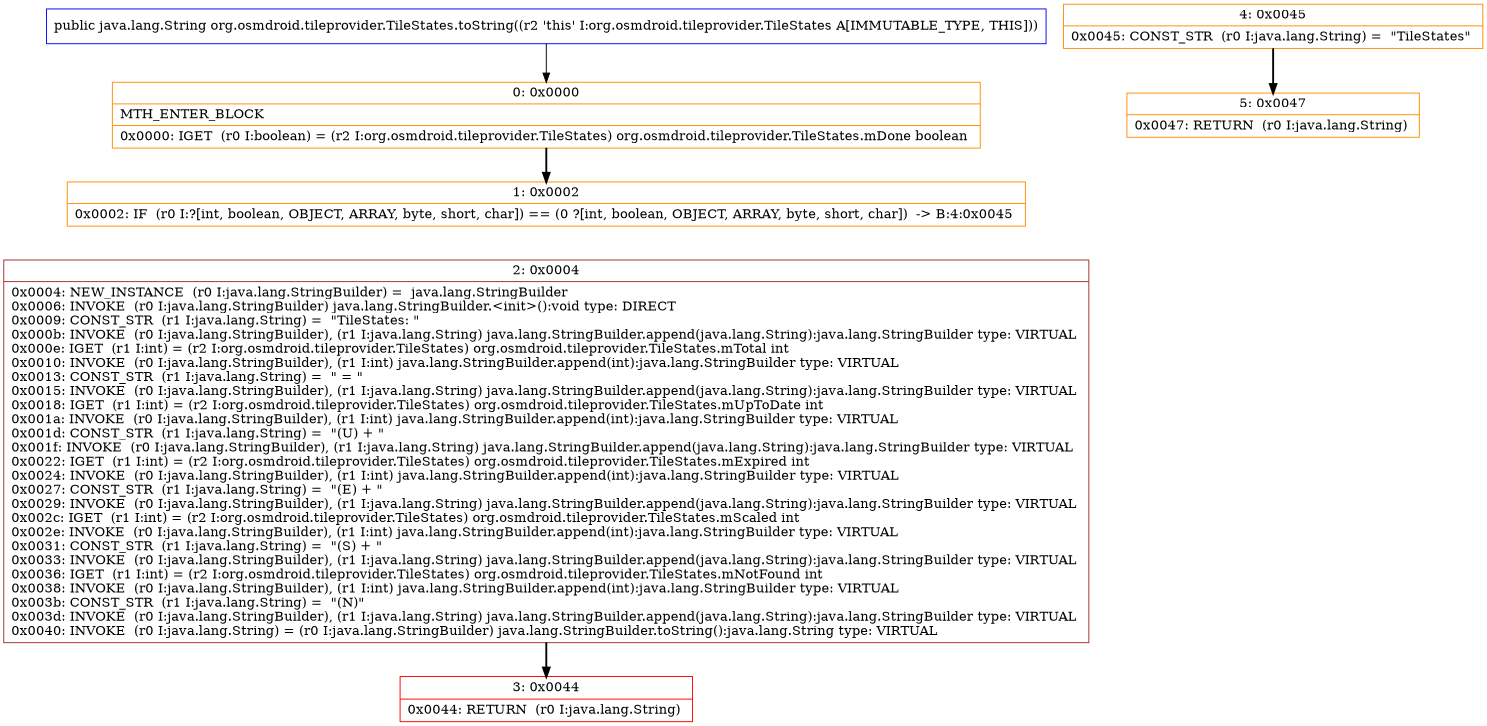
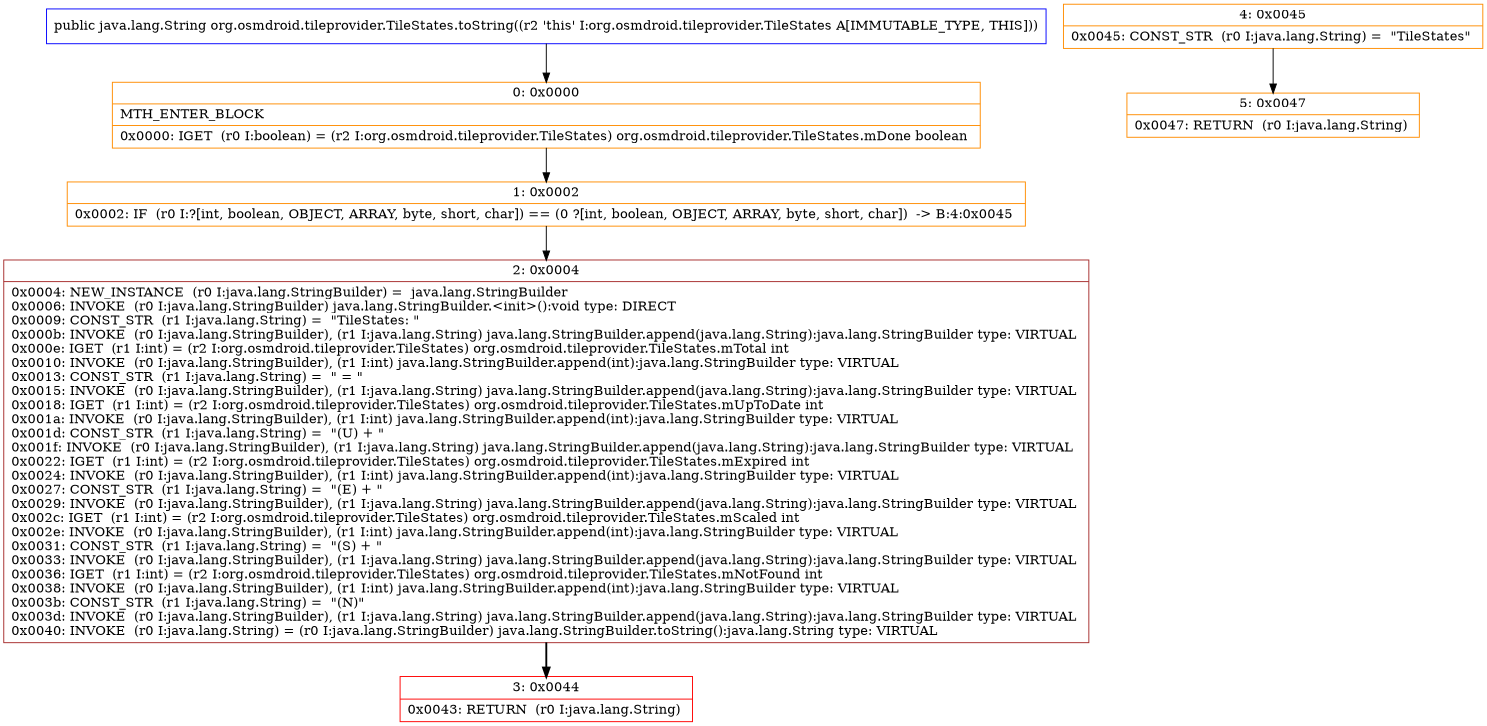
(1273, 66) -> (1273, 66)
(546, 160) -> (546, 160)
none -> (546, 238)
(546, 710) -> (546, 710)
